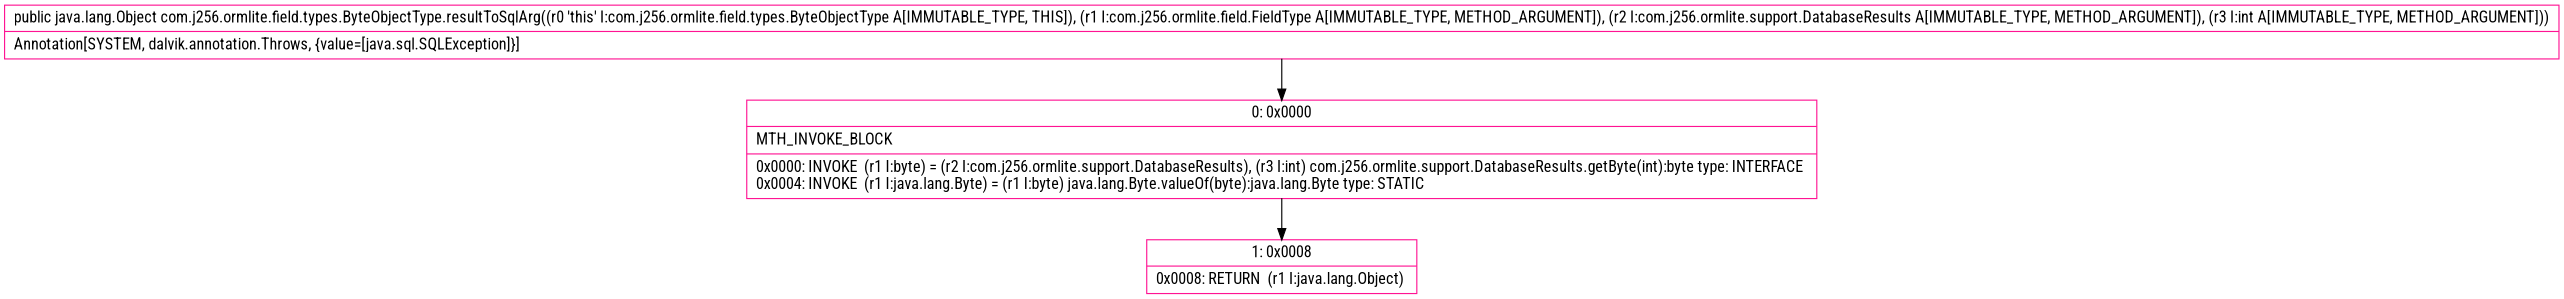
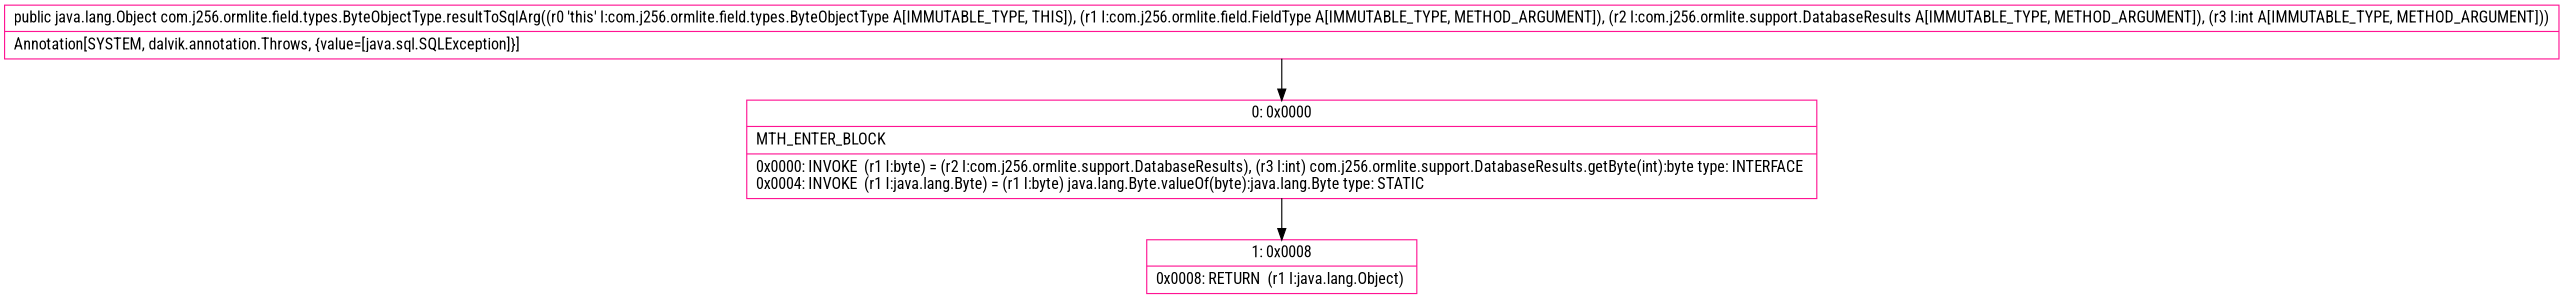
(825, 140) -> (821, 140)
